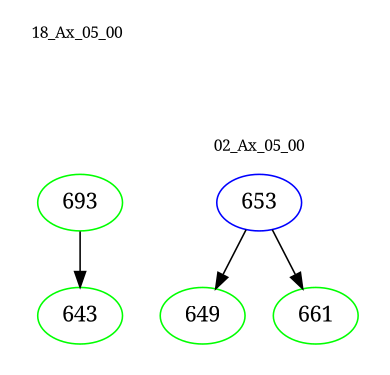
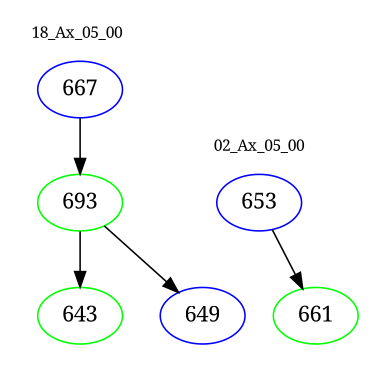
none -> (80, 90)
(235, 252) -> (125, 244)
(203, 316) -> (203, 316)
